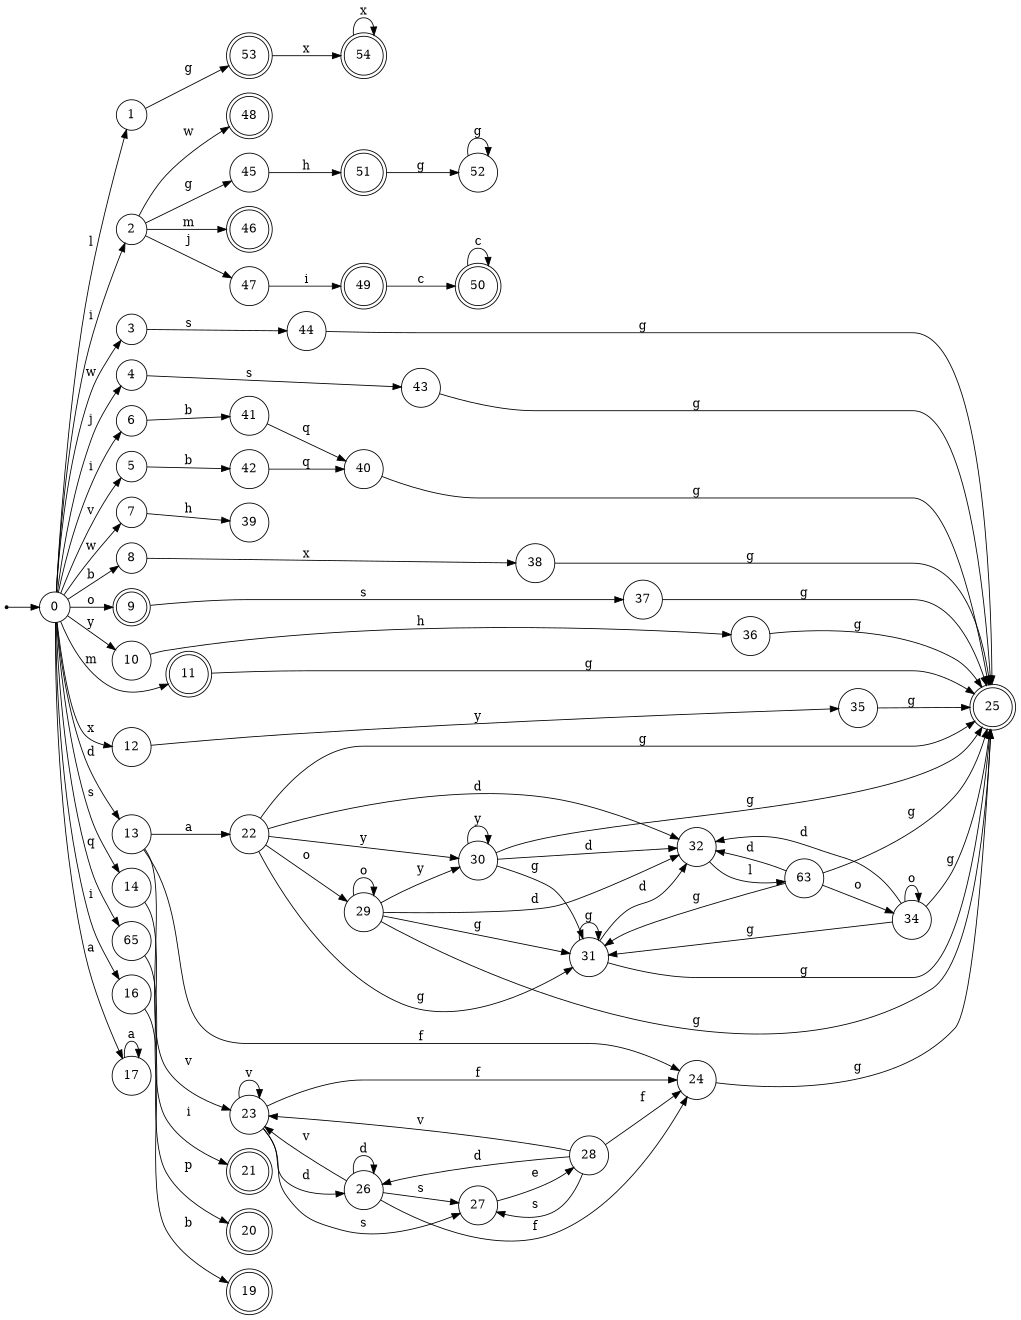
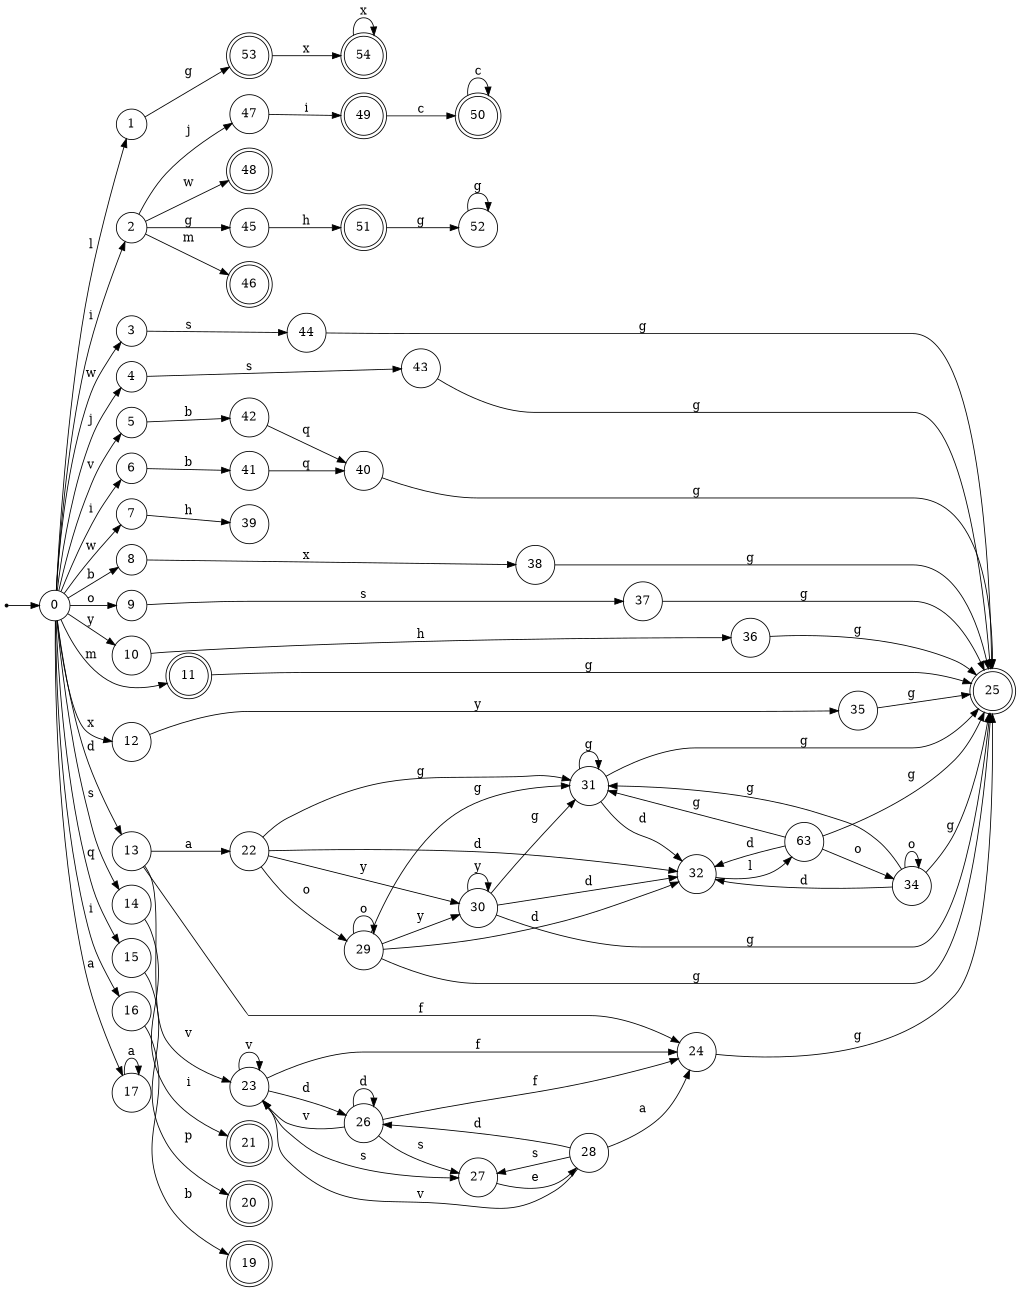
(132, 607) -> (132, 606)
(602, 746) -> none
(132, 941) -> (132, 958)
(643, 1098) -> (643, 1109)
